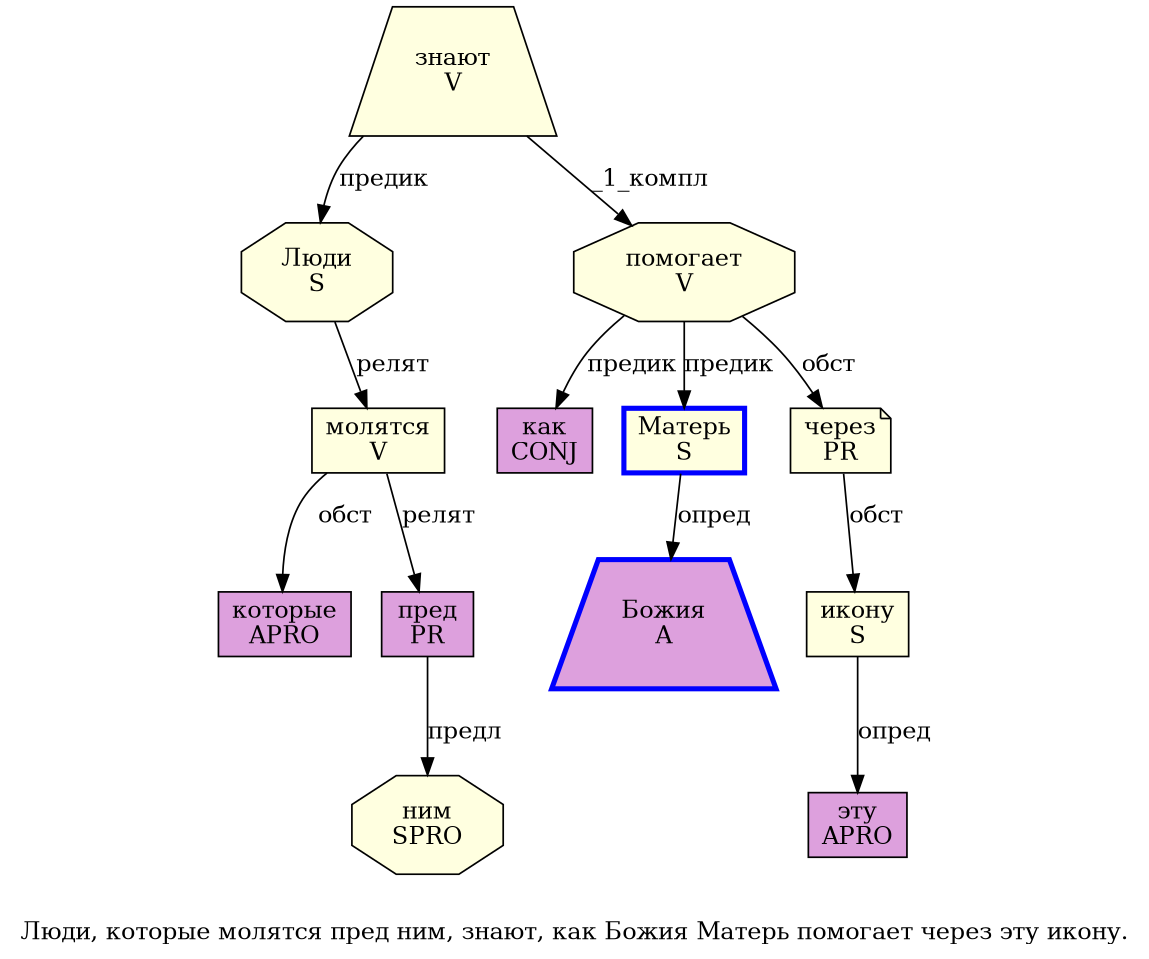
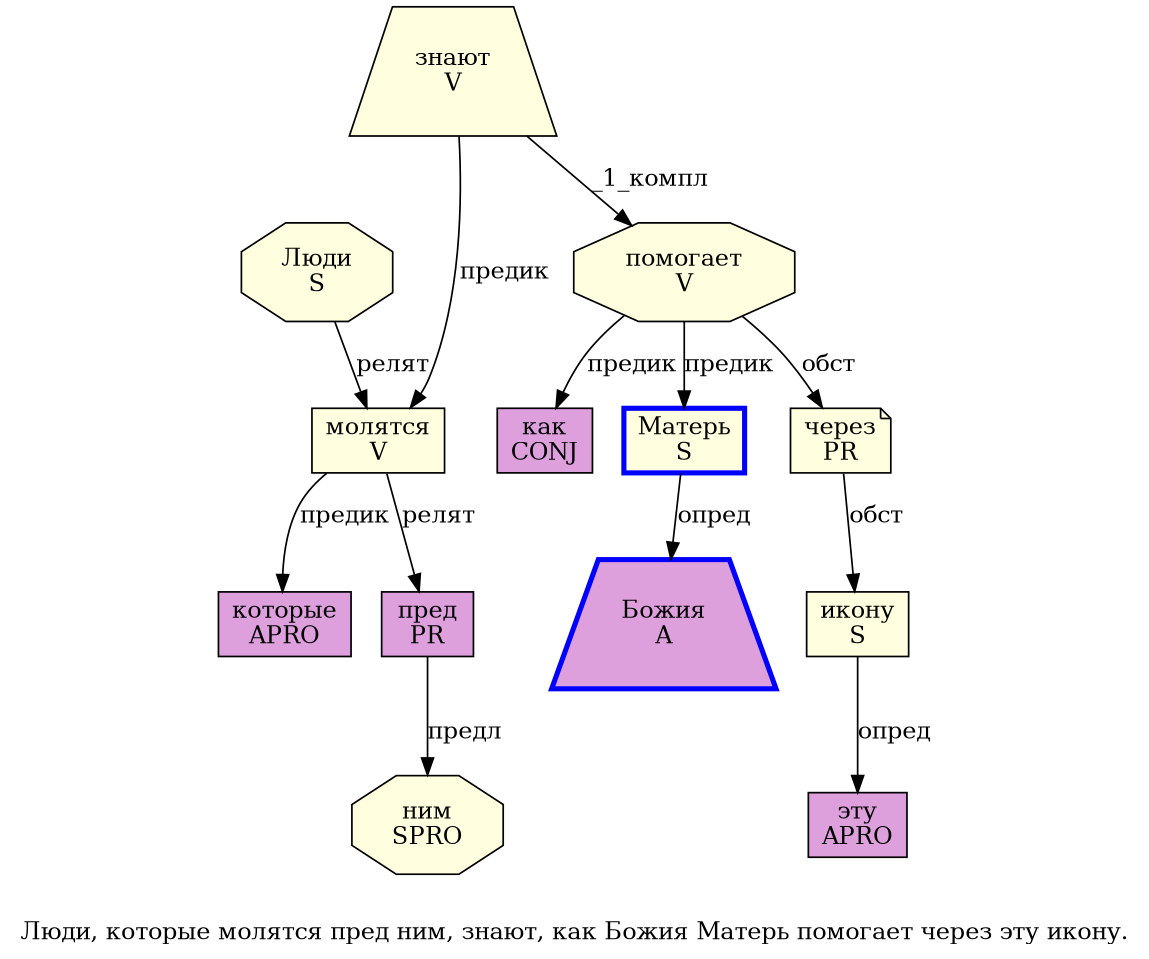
(338, 168) -> (456, 268)
(345, 516) -> (345, 516)
